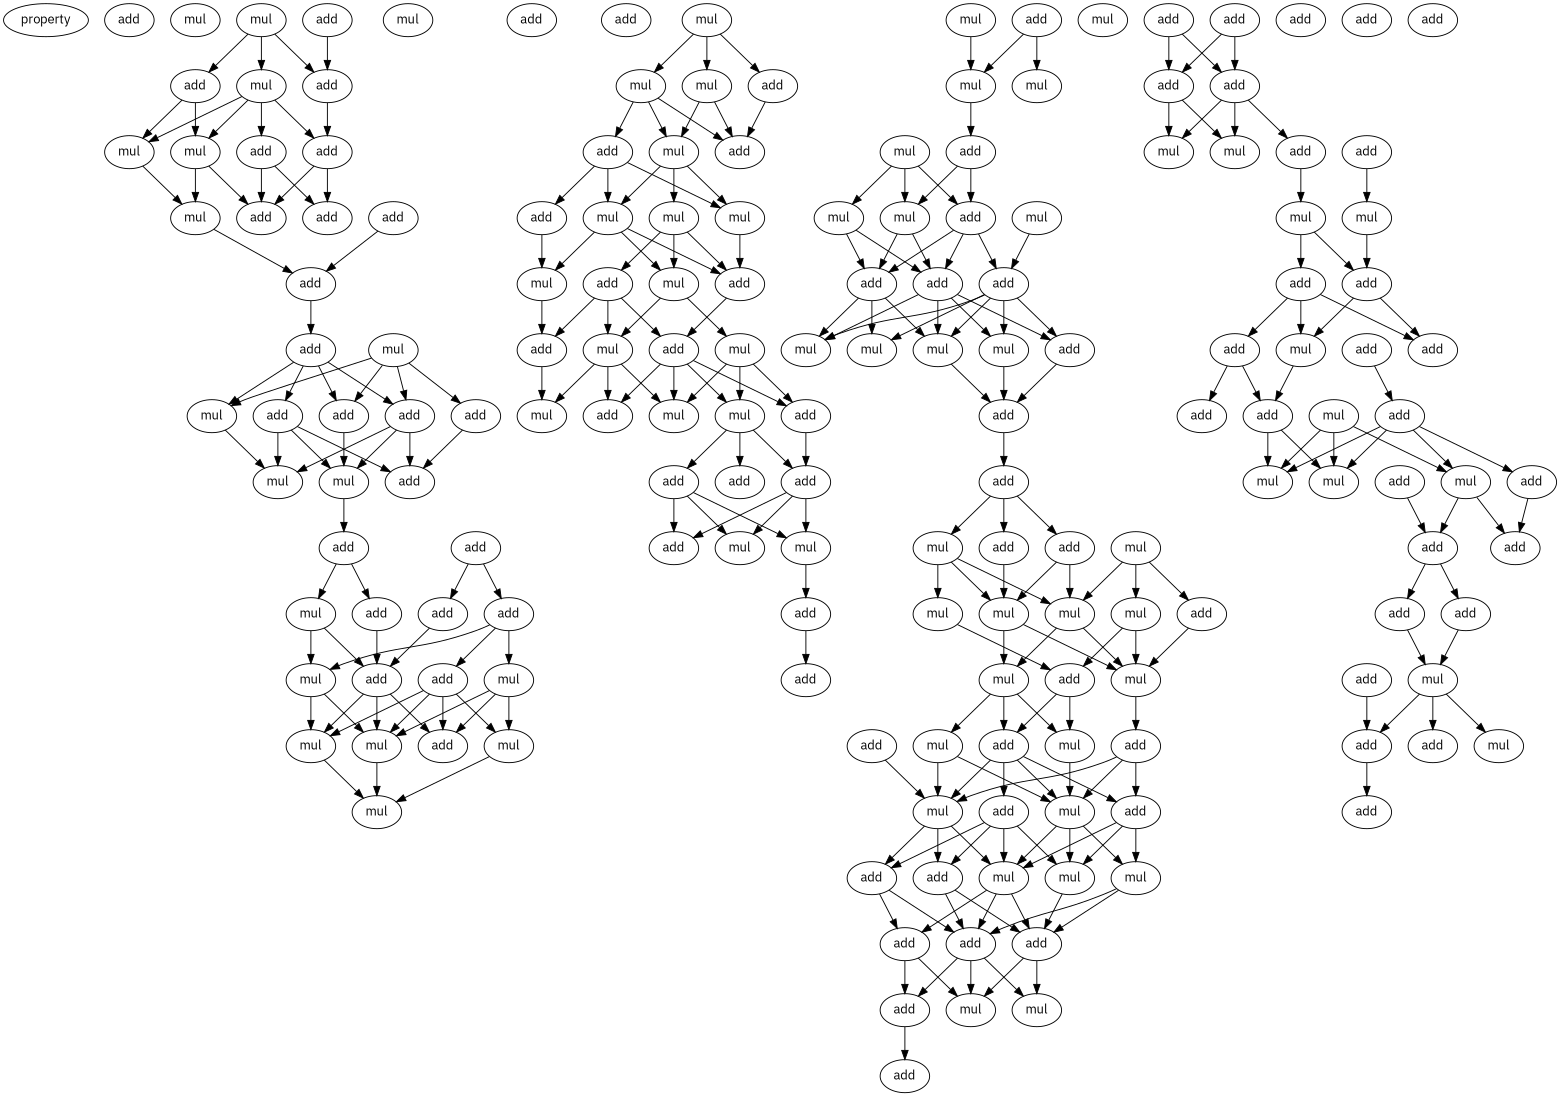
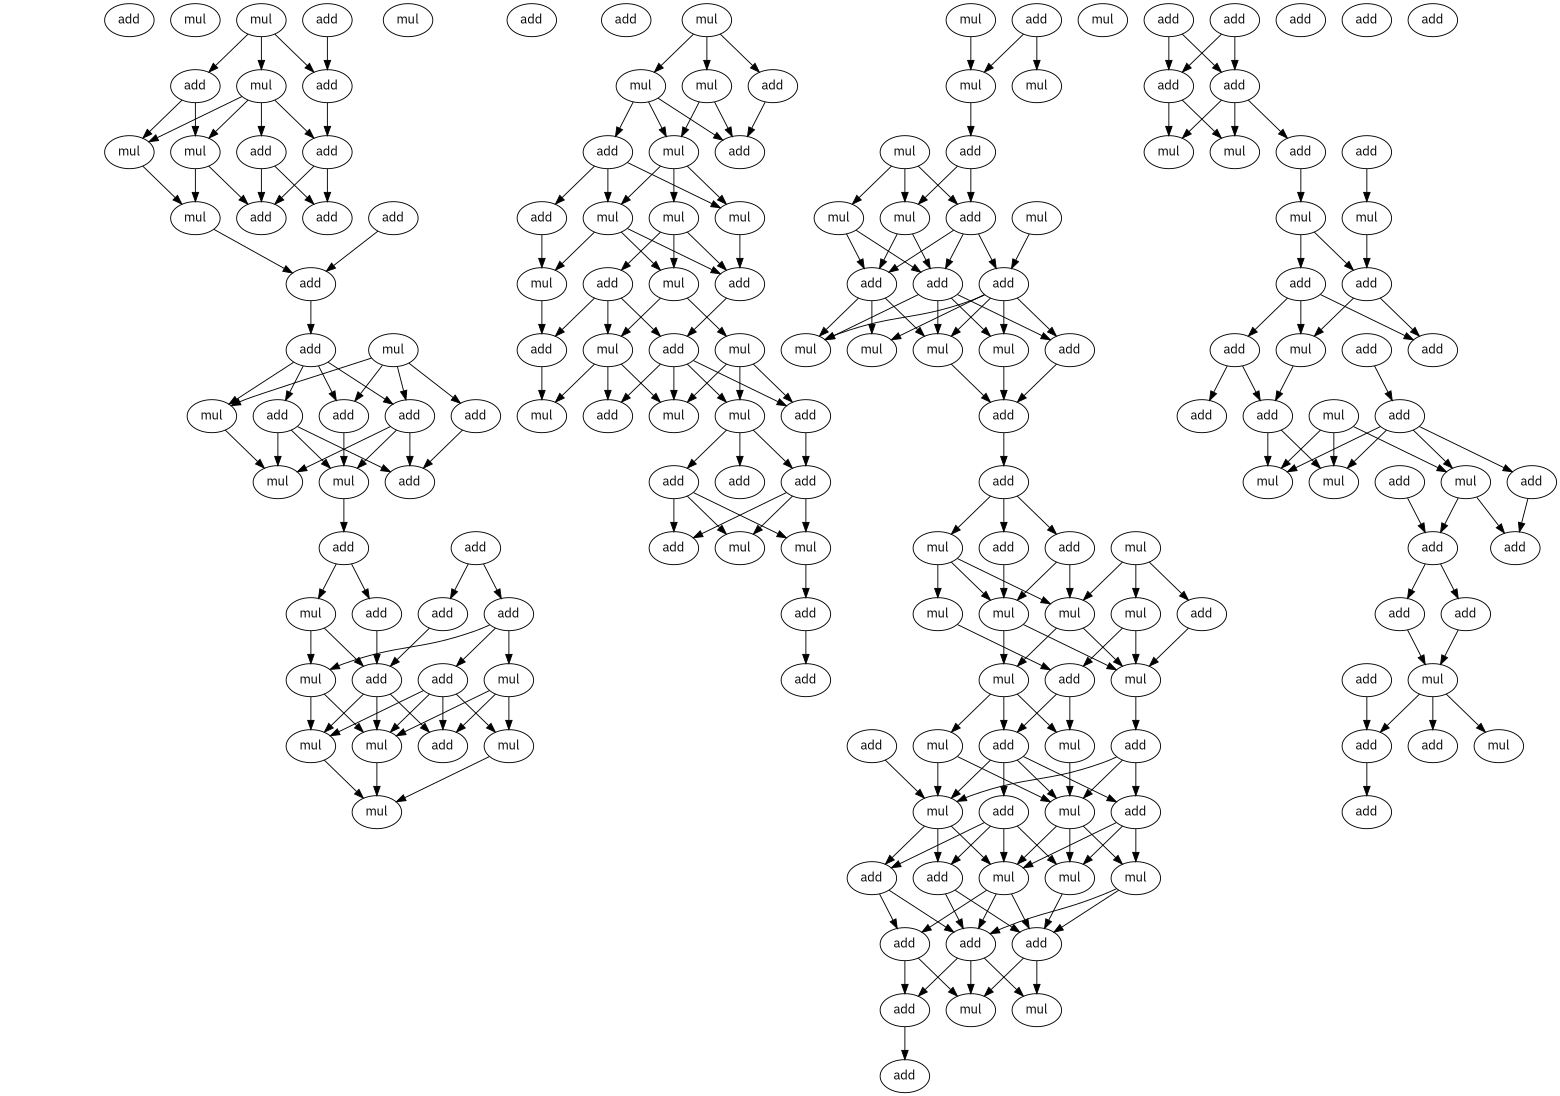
(46, 20) -> none
